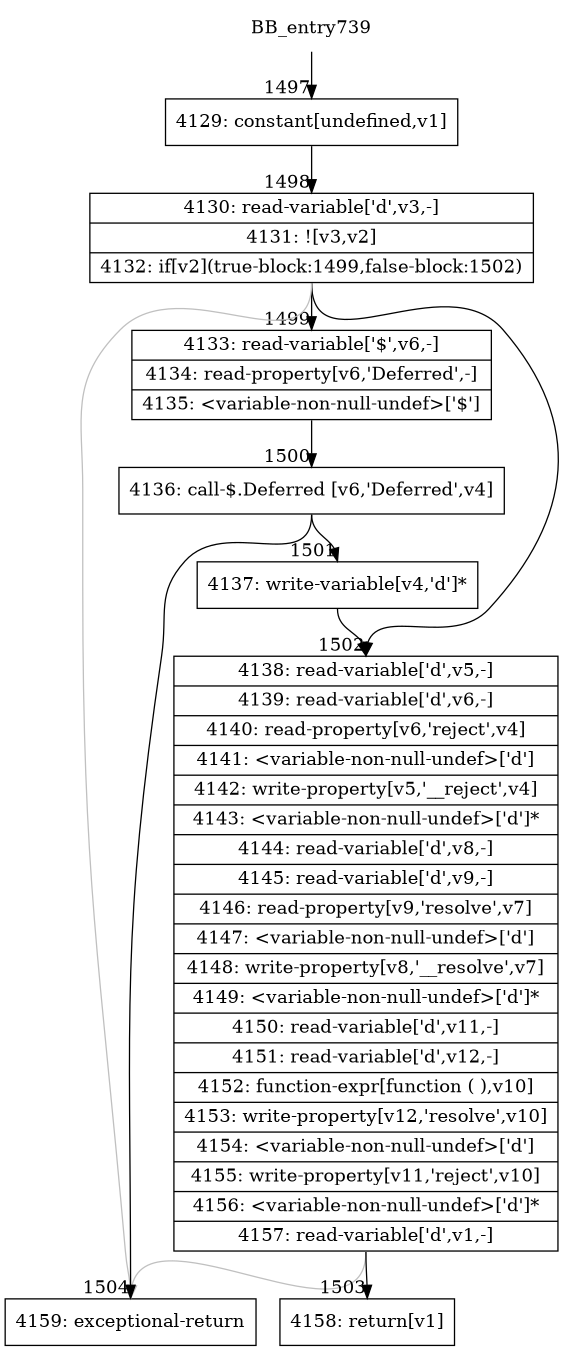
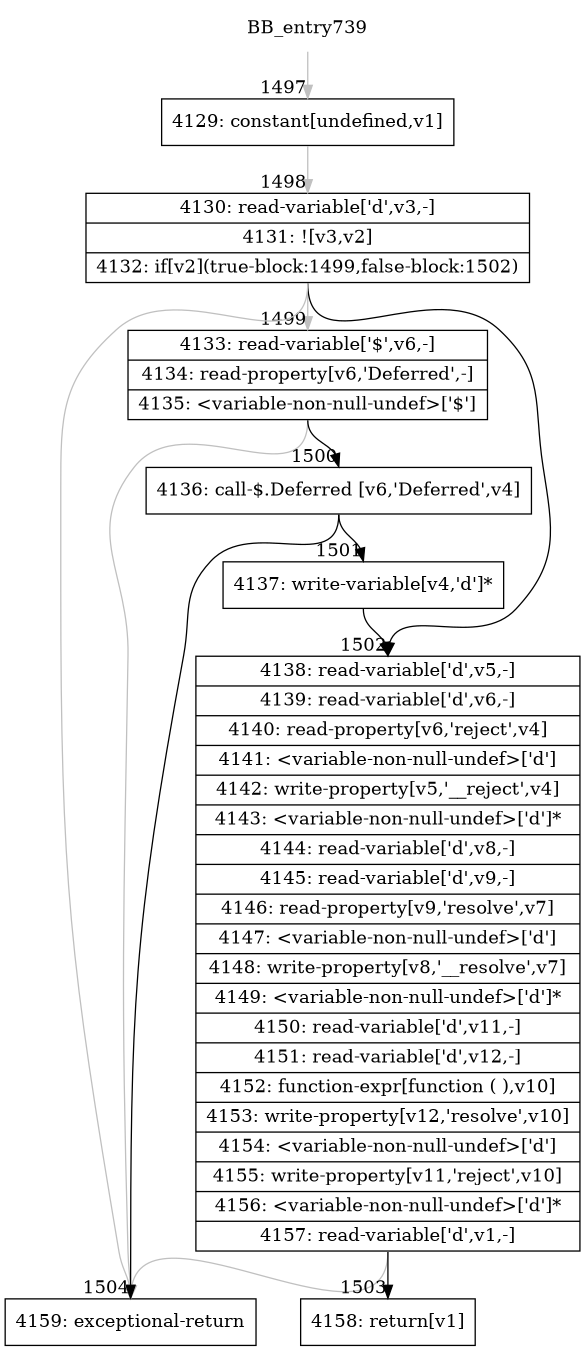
(312, 68) -> (308, 68)
(312, 163) -> (308, 163)
(312, 300) -> (308, 300)
none -> (126, 772)
